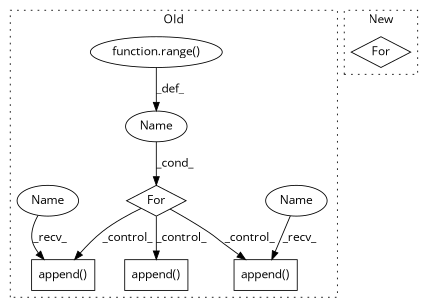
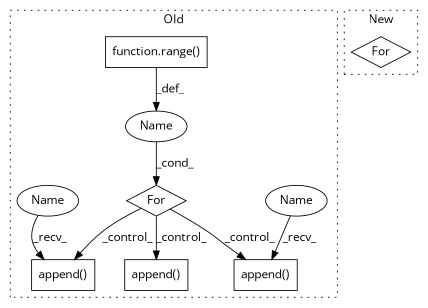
(156, 52) -> (156, 52)
